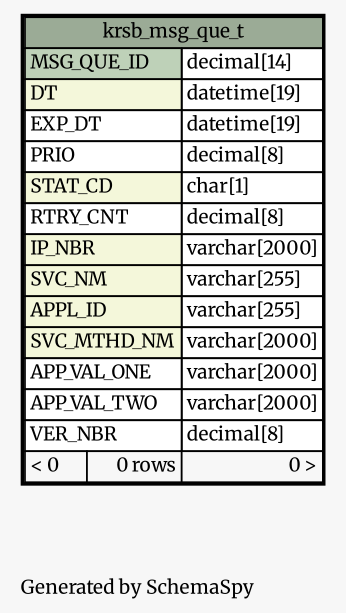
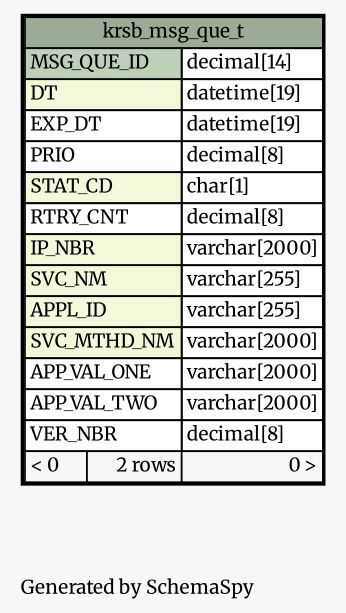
(146, 466) -> (146, 466)
